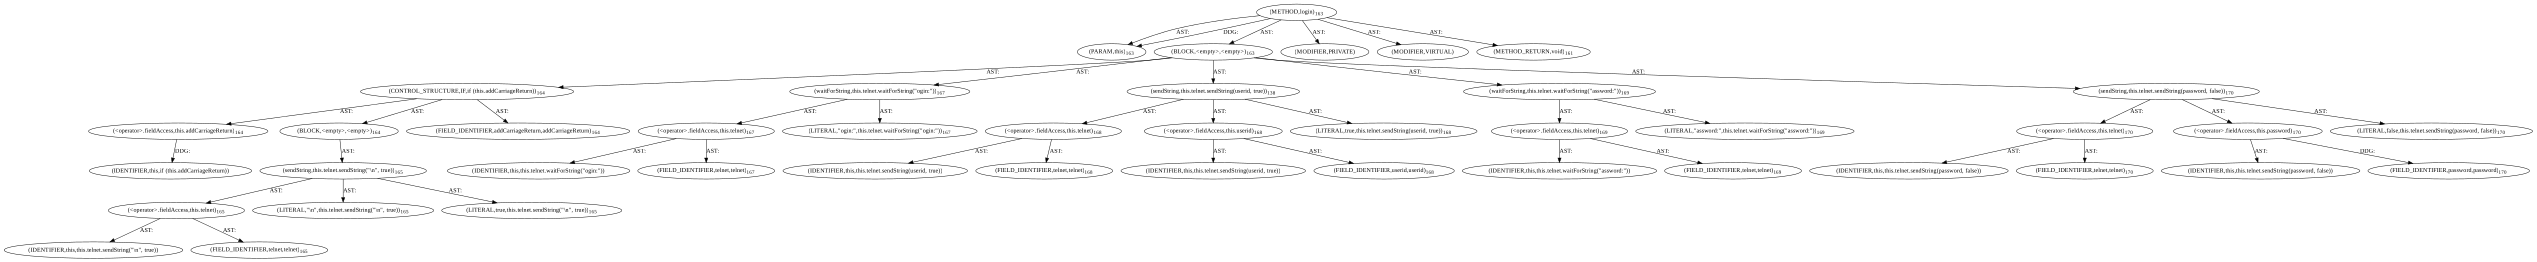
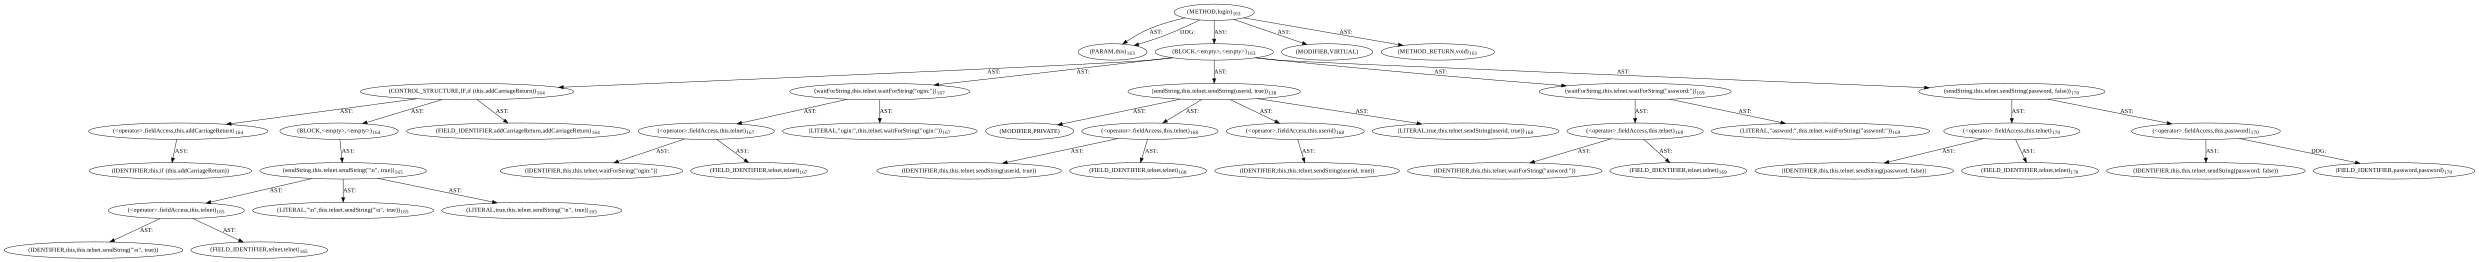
(1309, 30) -> (1121, 112)
(2431, 131) -> none
(183, 151) -> (183, 151)
(1384, 171) -> none
